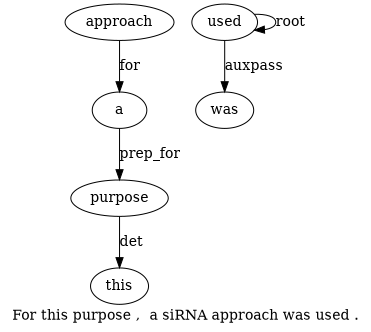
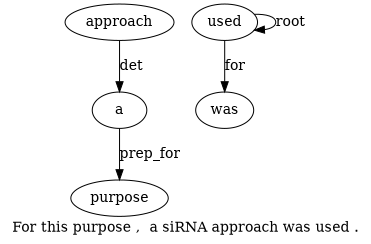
(130, 66) -> (132, 66)
(254, 66) -> (235, 66)
(120, 286) -> none
